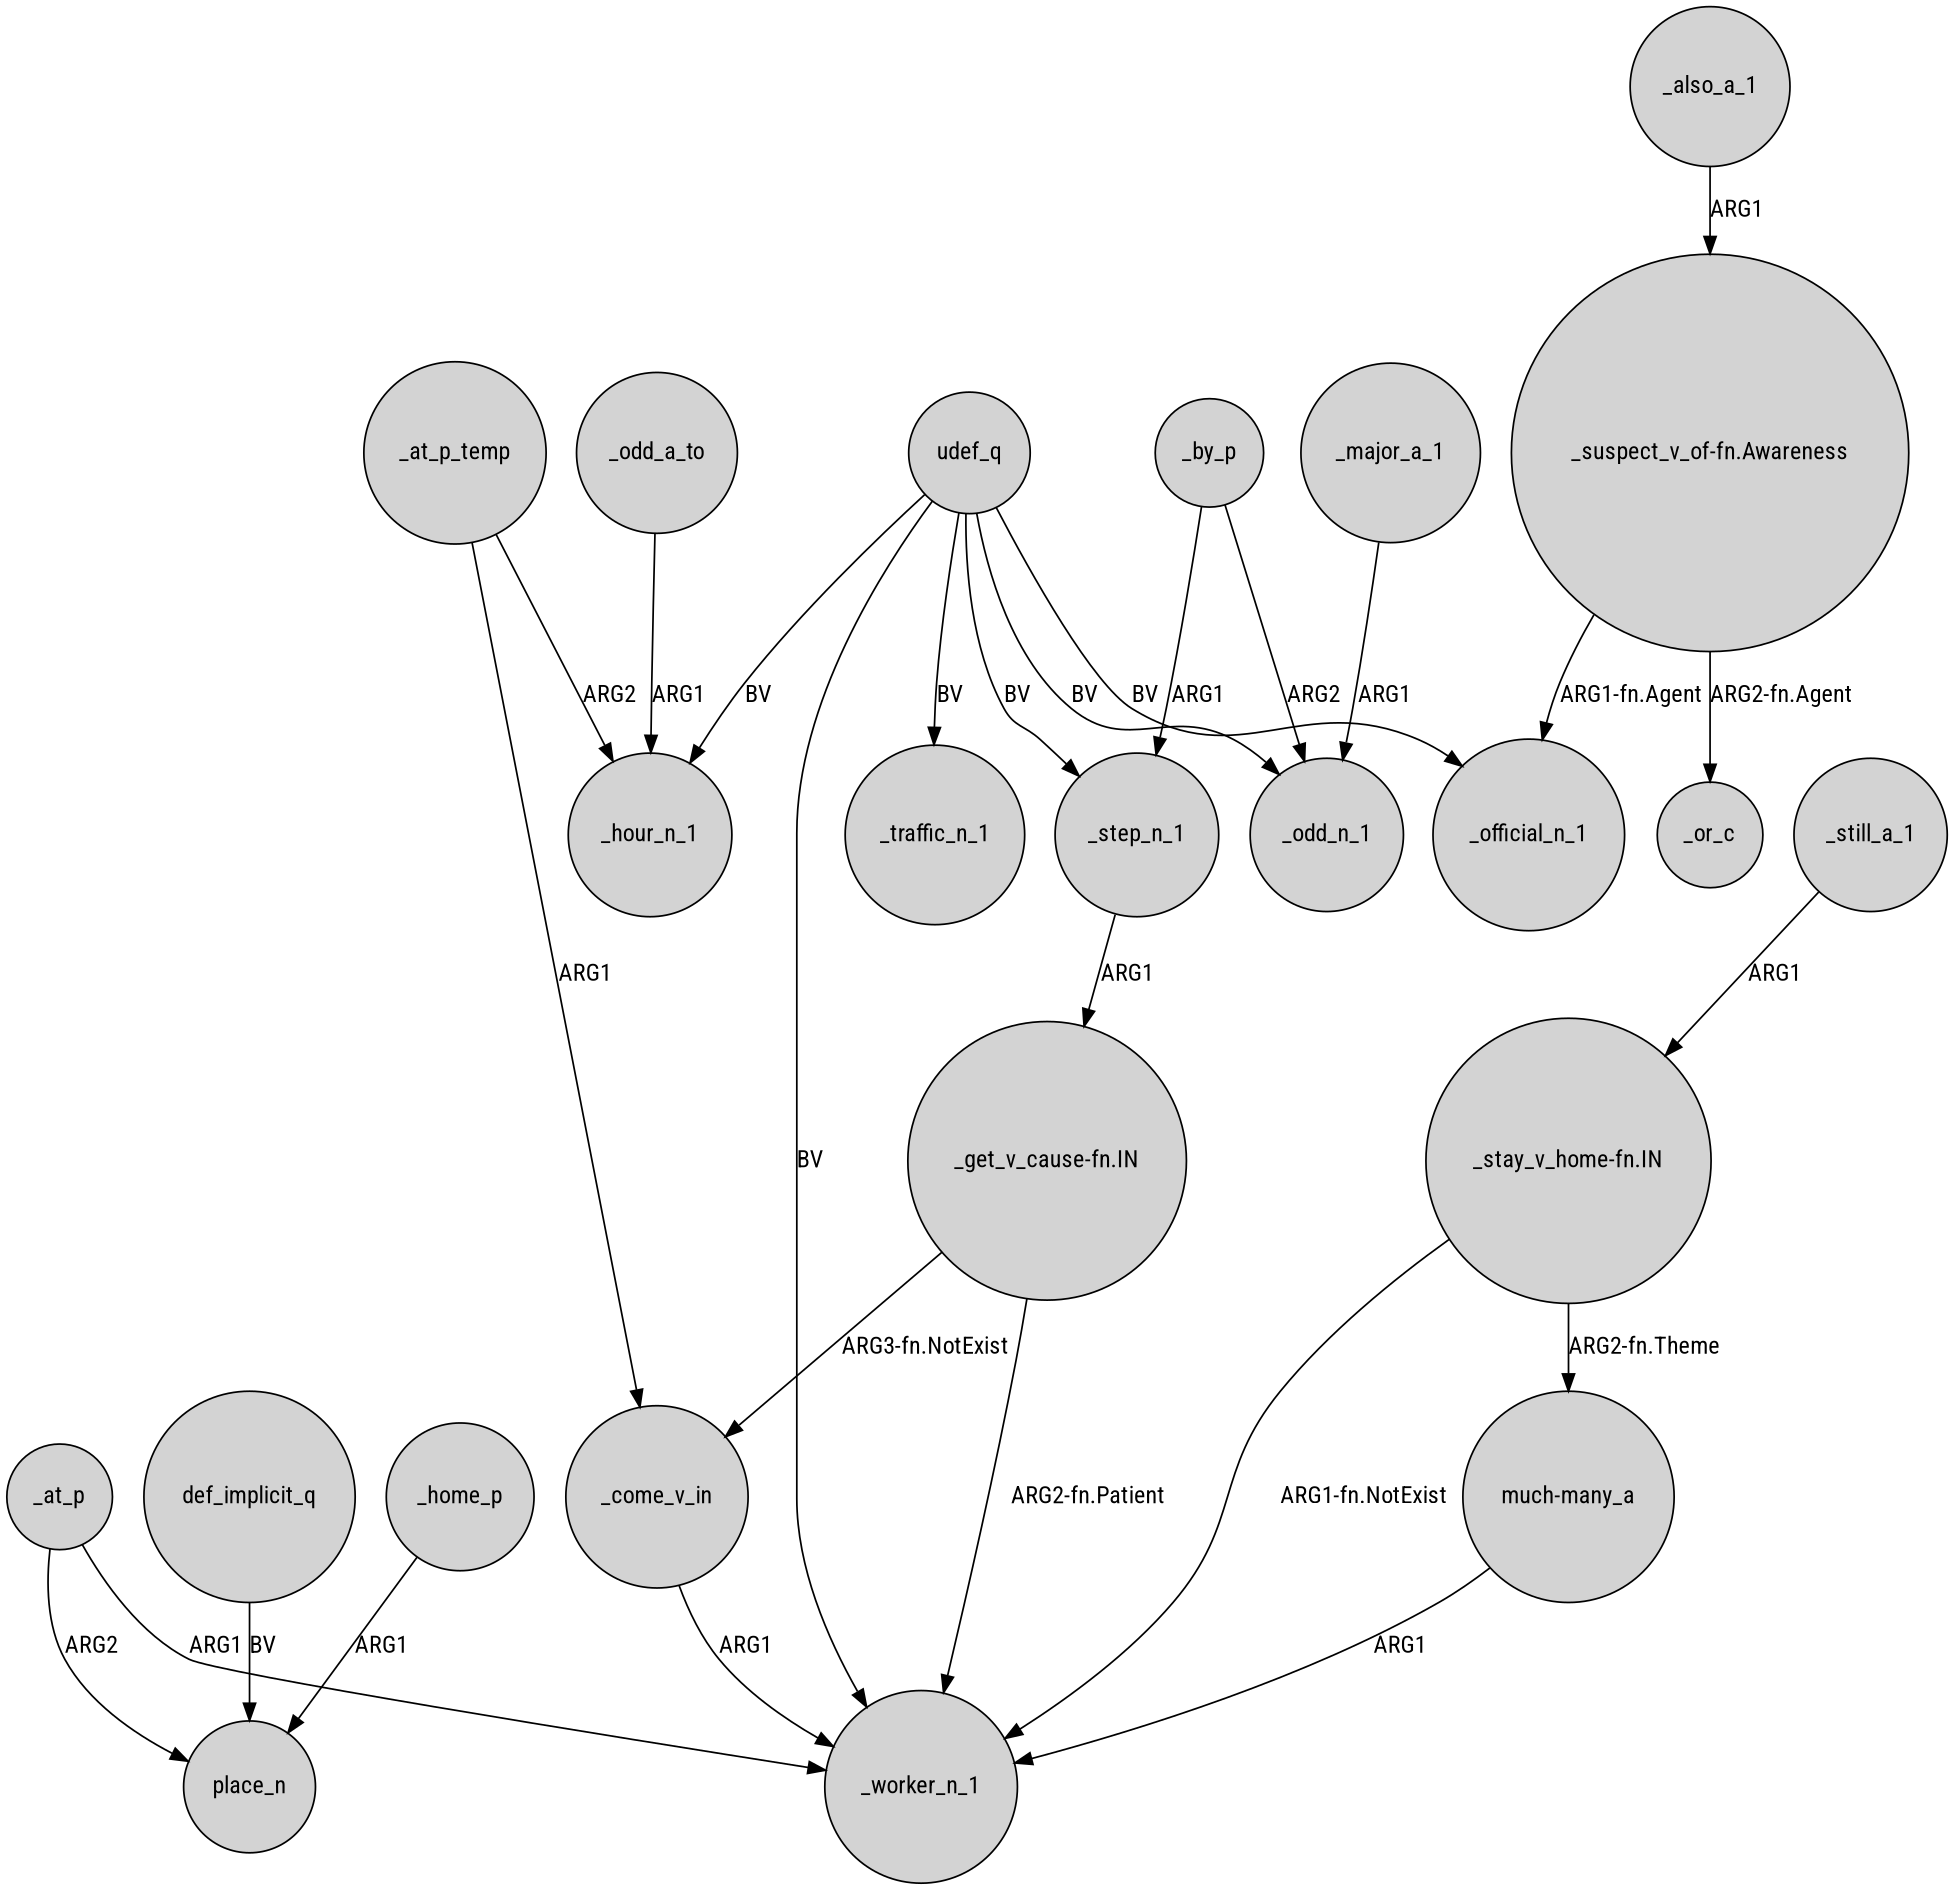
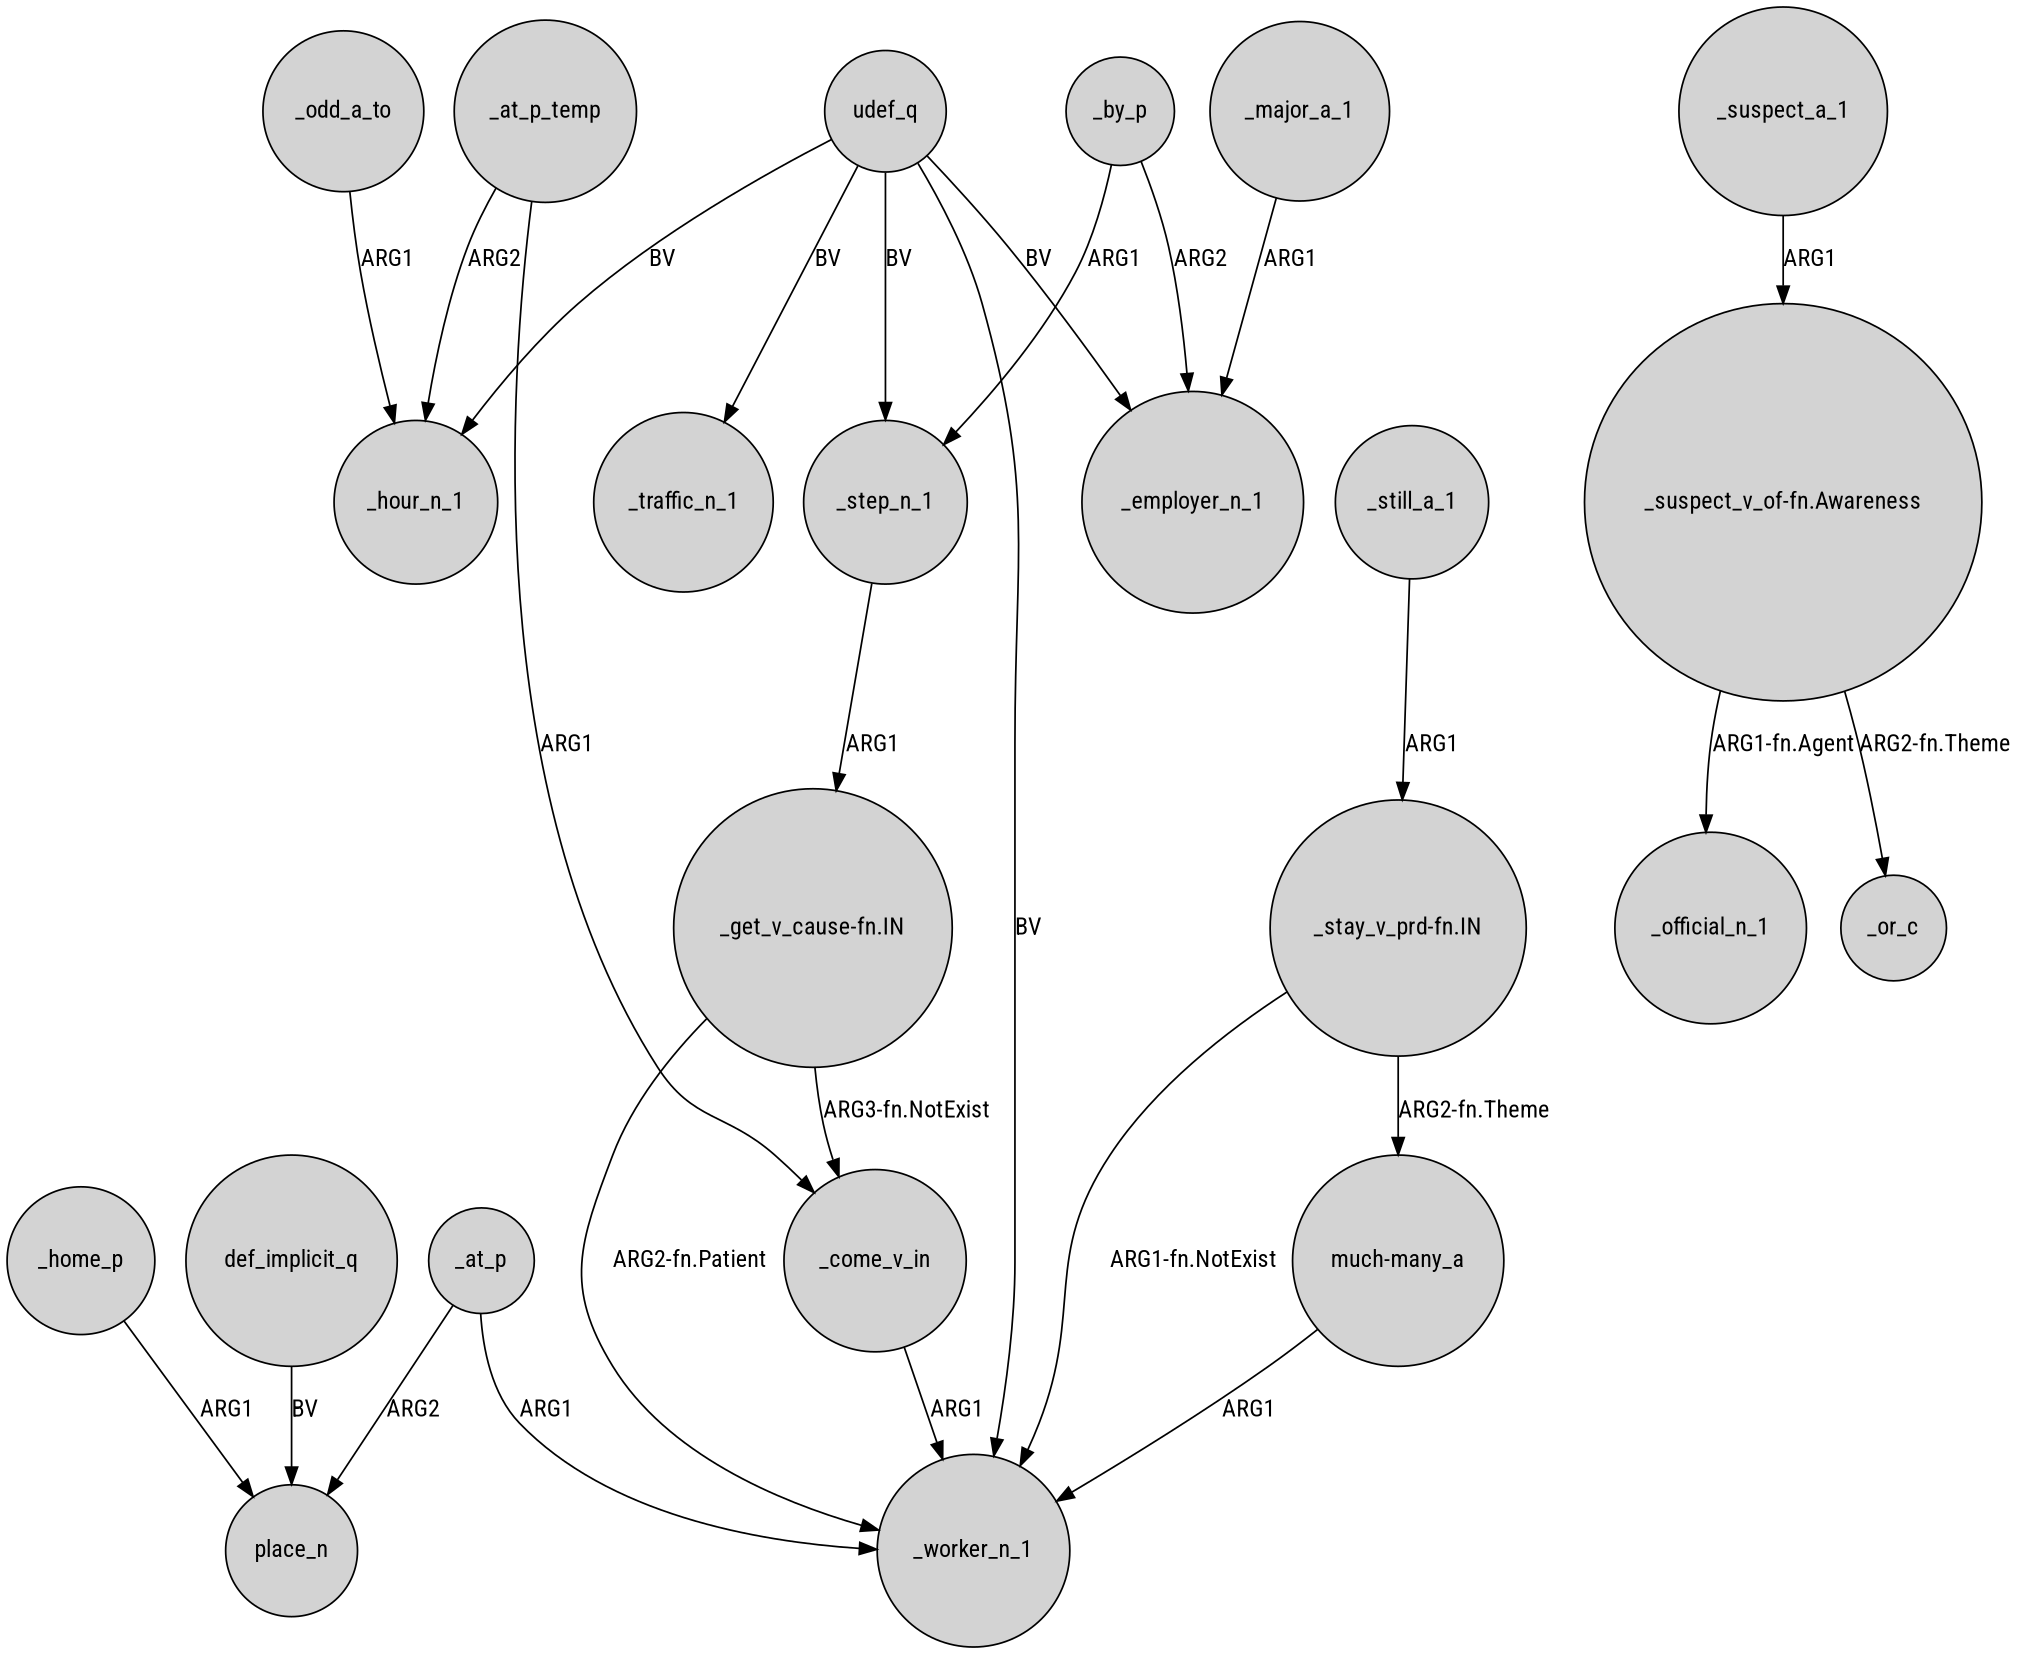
(1710, 86) -> (1783, 111)
(1782, 695) -> (1935, 745)
(1144, 714) -> none
(1327, 835) -> (1193, 502)
(1569, 1161) -> (1398, 928)
